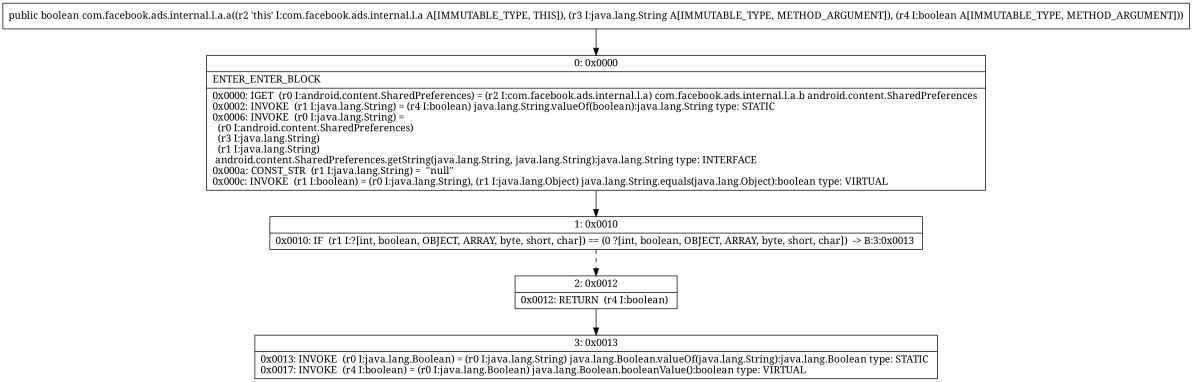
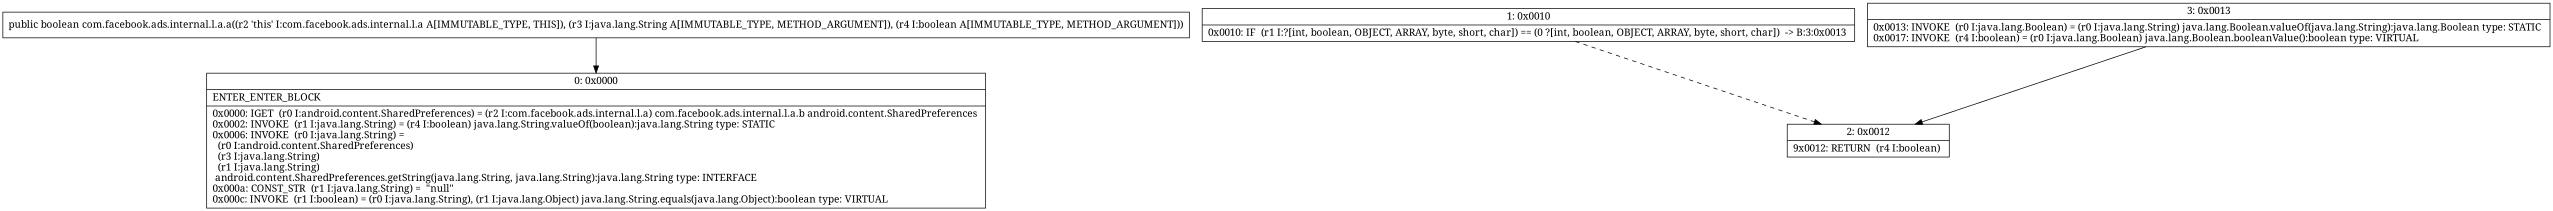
(596, 200) -> none
(596, 300) -> (1868, 148)
(596, 318) -> (2034, 84)
